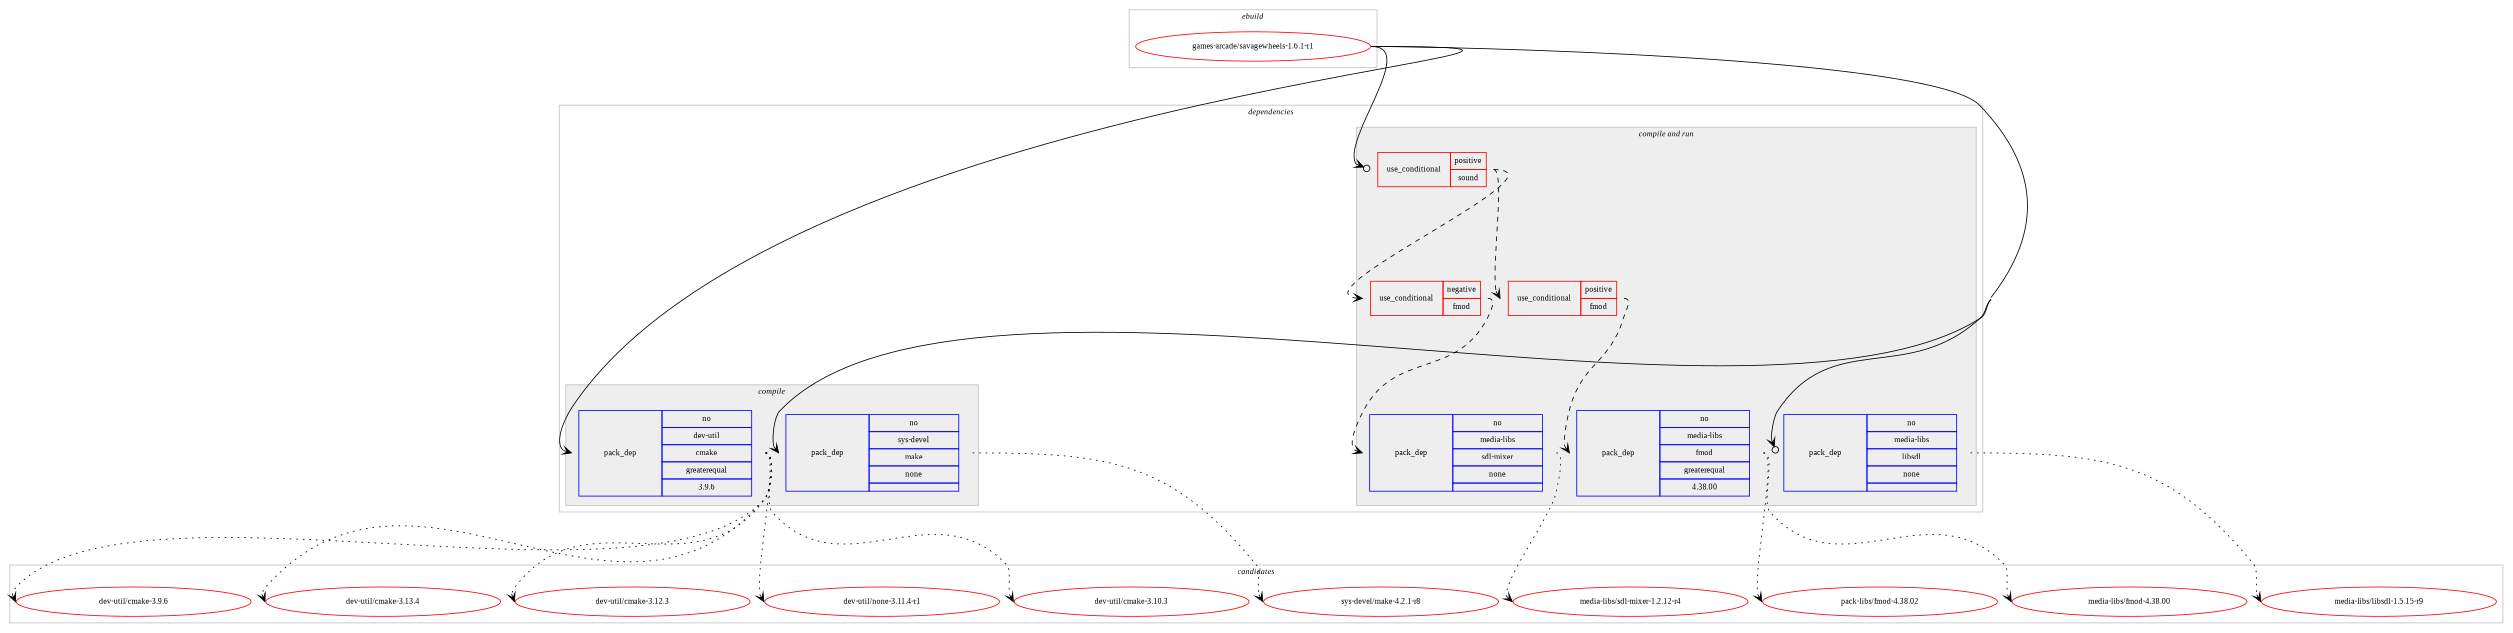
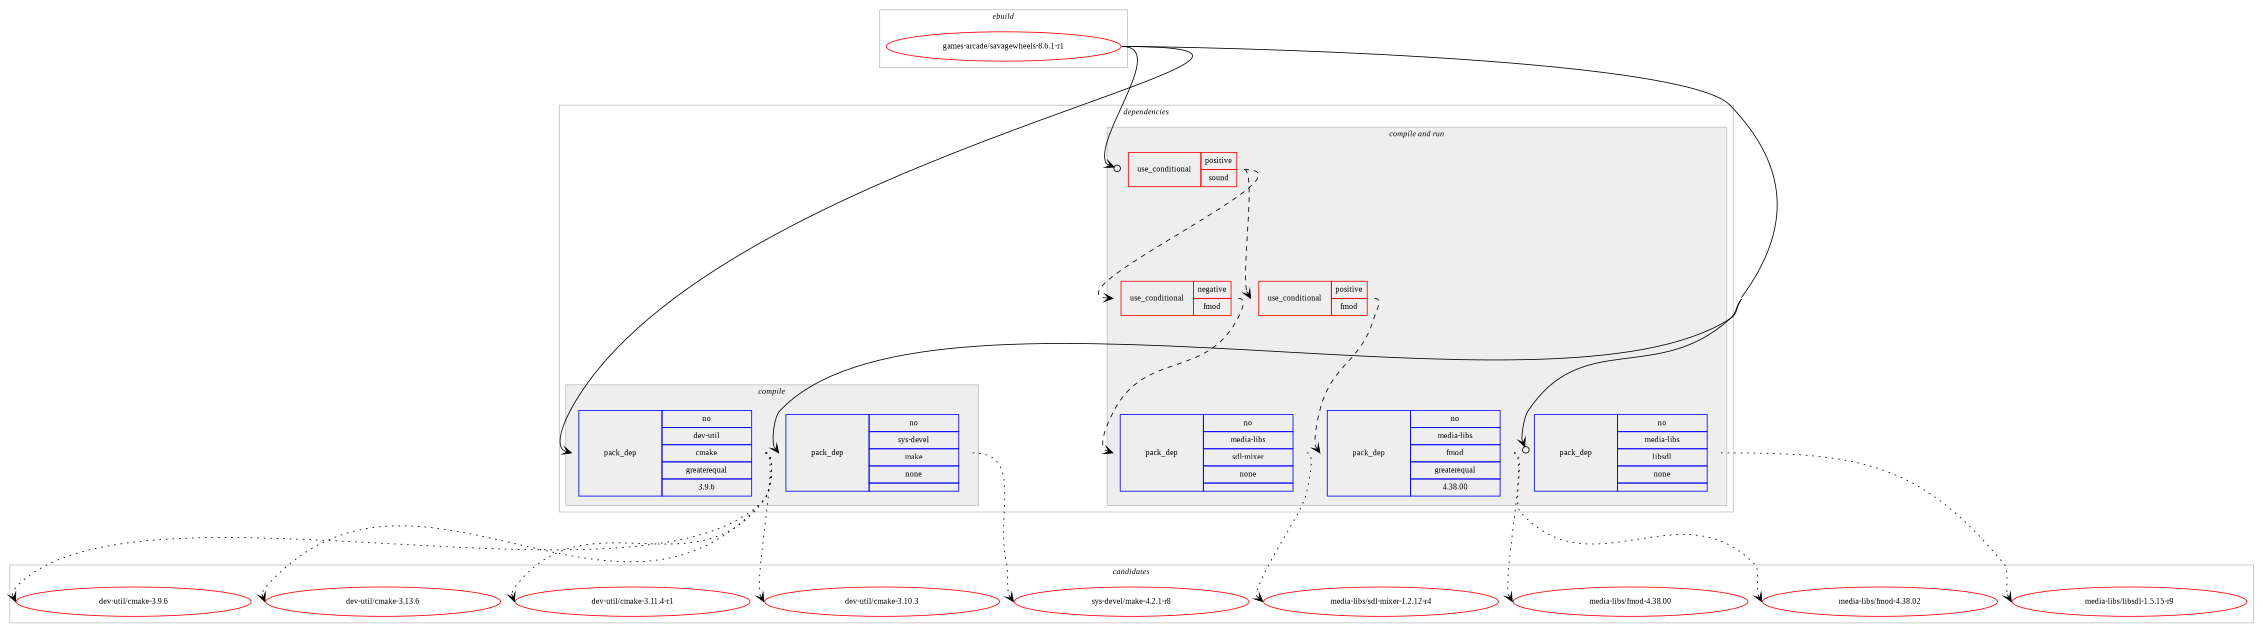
(1253, 46) -> (1004, 46)
(383, 602) -> (383, 602)
(633, 602) -> none
(882, 602) -> (633, 602)
(1880, 602) -> (1880, 602)
